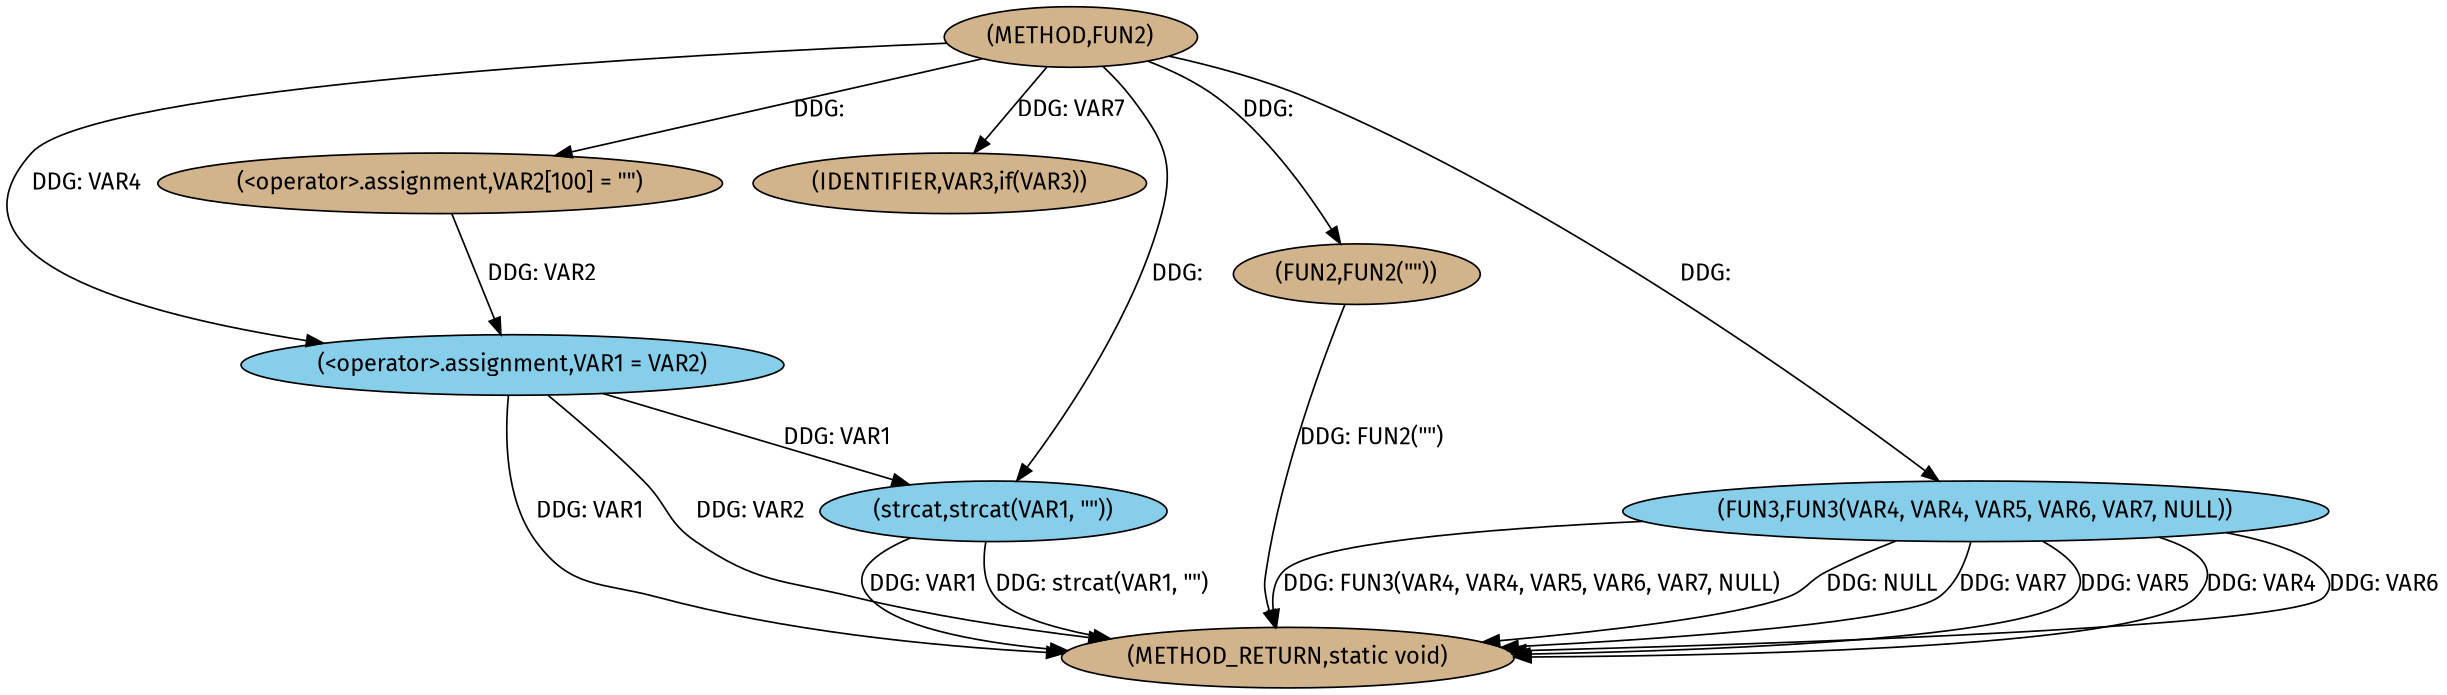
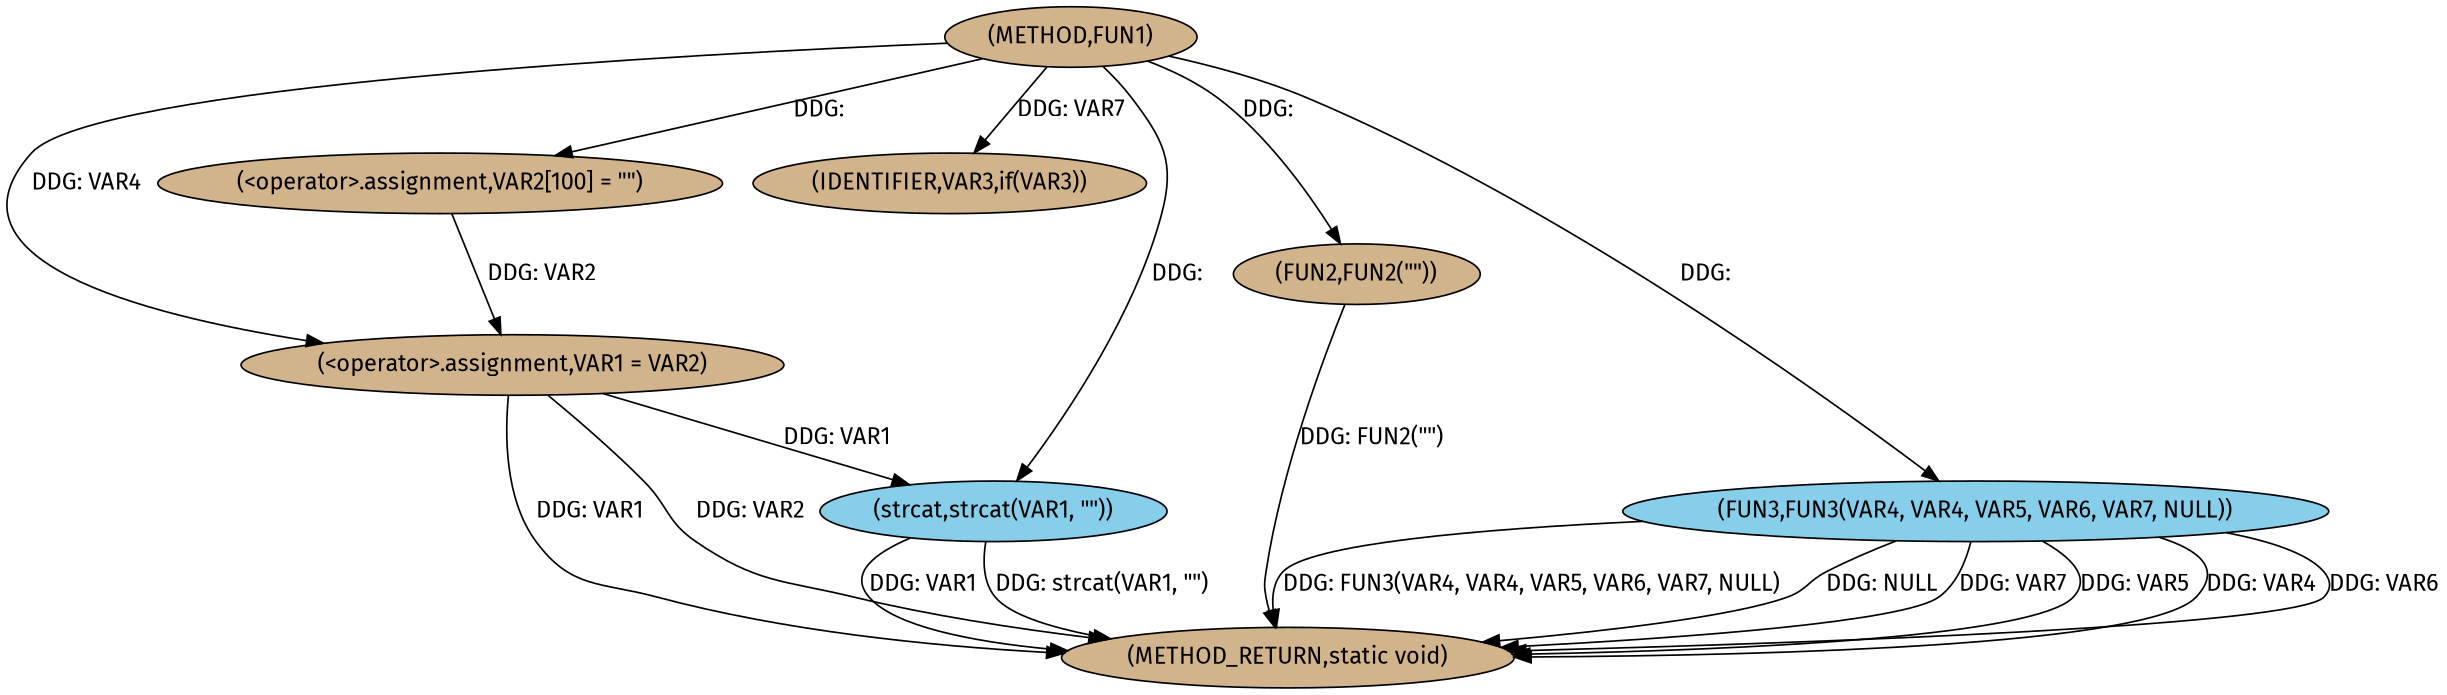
(1071, 37) -> (1071, 37)
(512, 365) -> (512, 365)
